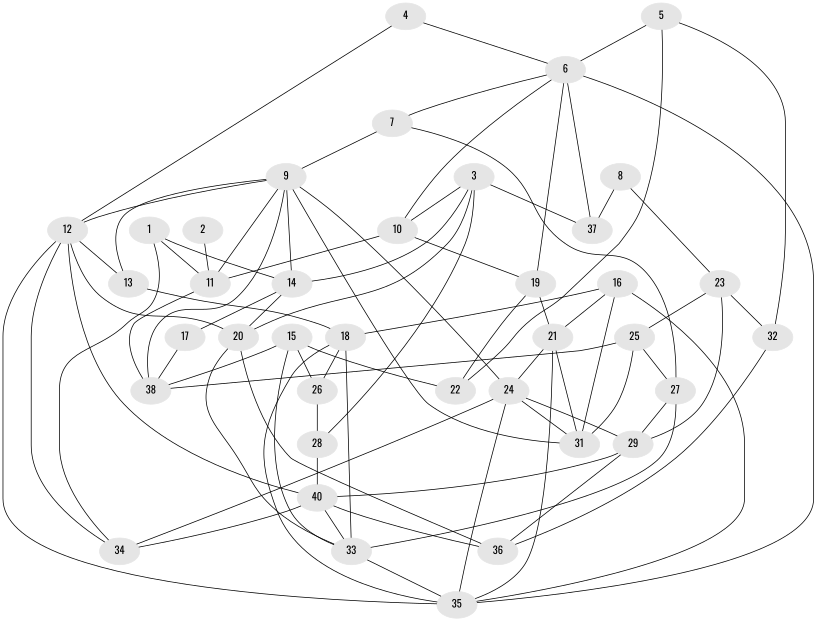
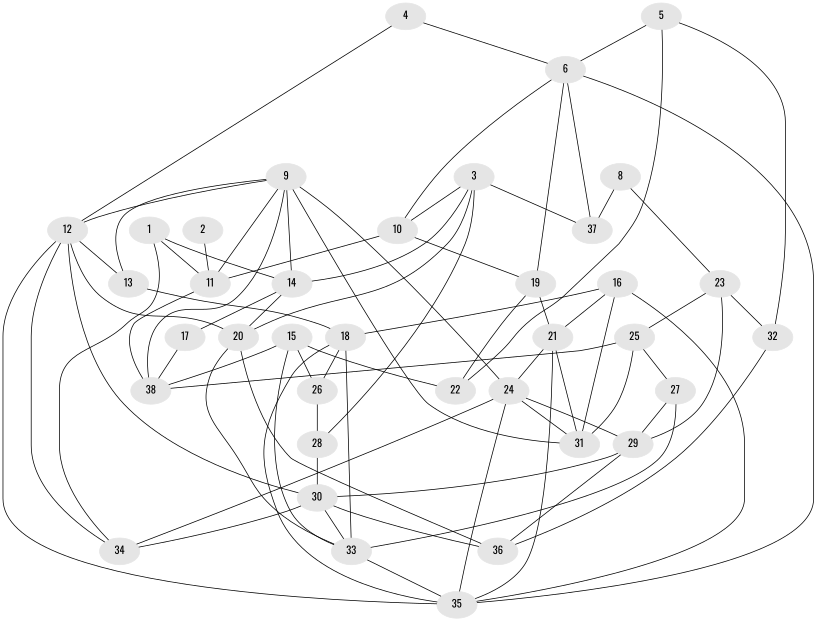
(392, 123) -> none
(317, 498) -> (317, 498)
